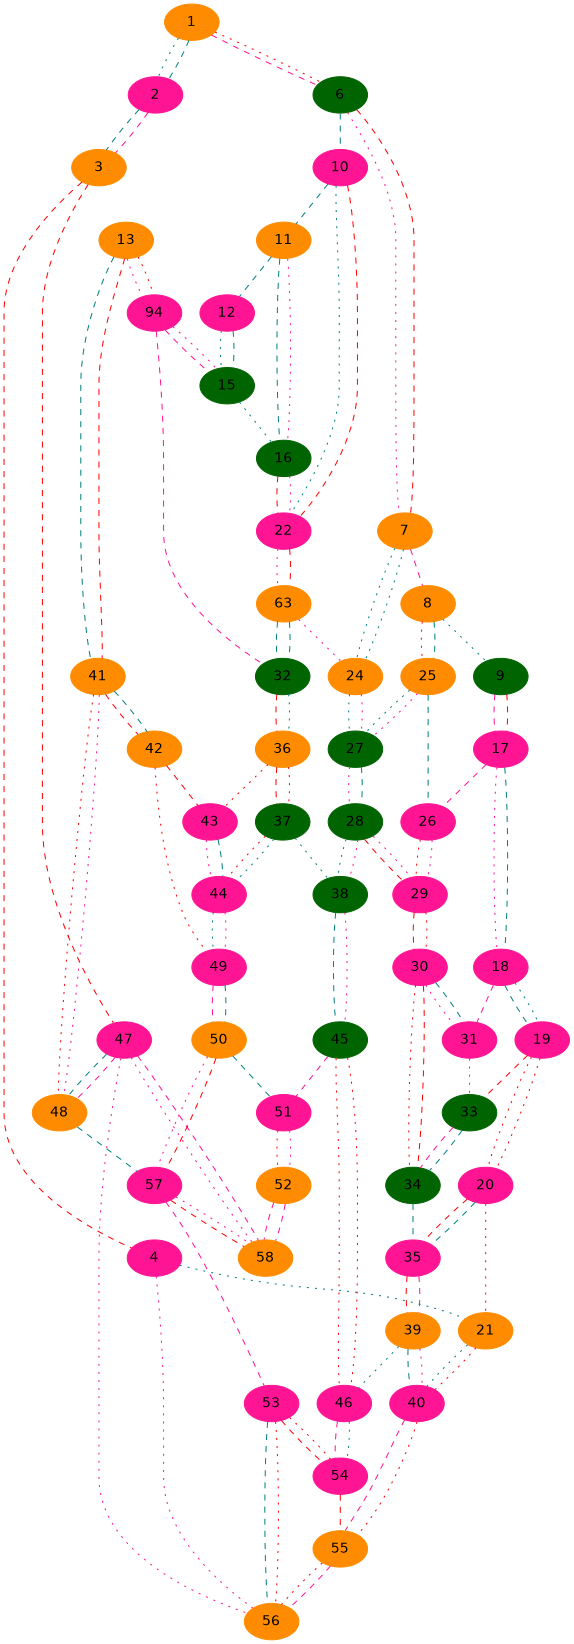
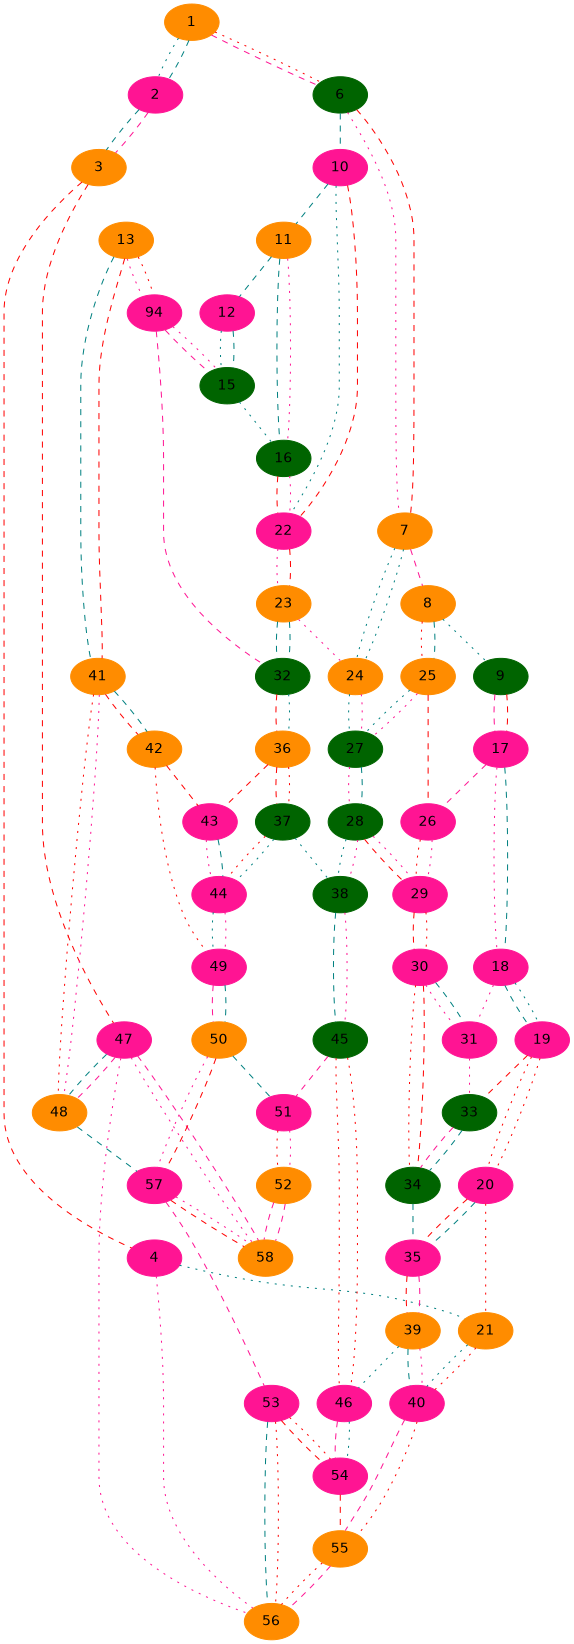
(284, 604) -> (284, 604)
(428, 749) -> (428, 749)
(246, 785) -> (246, 785)
(485, 1004) -> (485, 1004)
